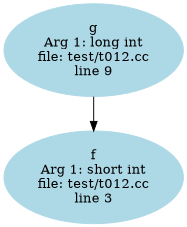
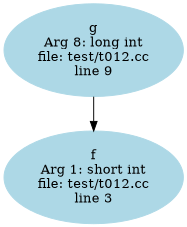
(94, 50) -> (94, 50)
